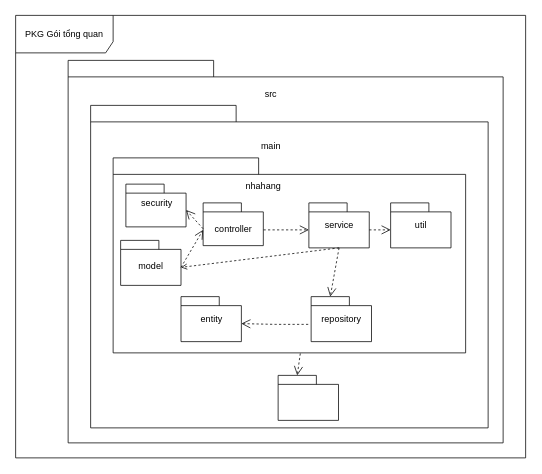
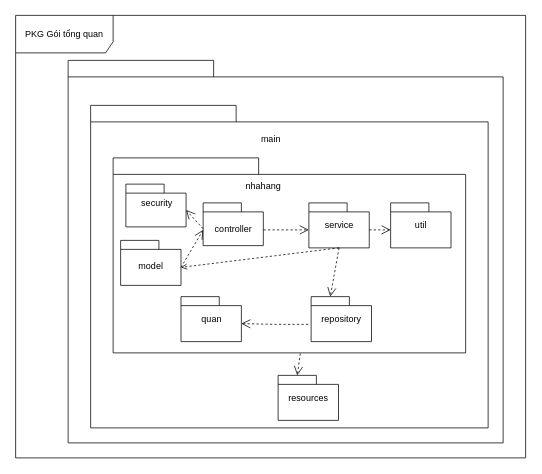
(270, 94) -> none
(270, 147) -> (270, 139)
(212, 319) -> (212, 319)
none -> (308, 398)
